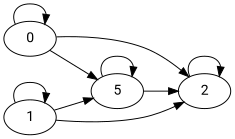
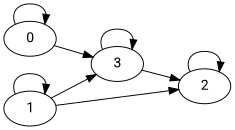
(122, 42) -> none
(117, 91) -> (117, 64)
